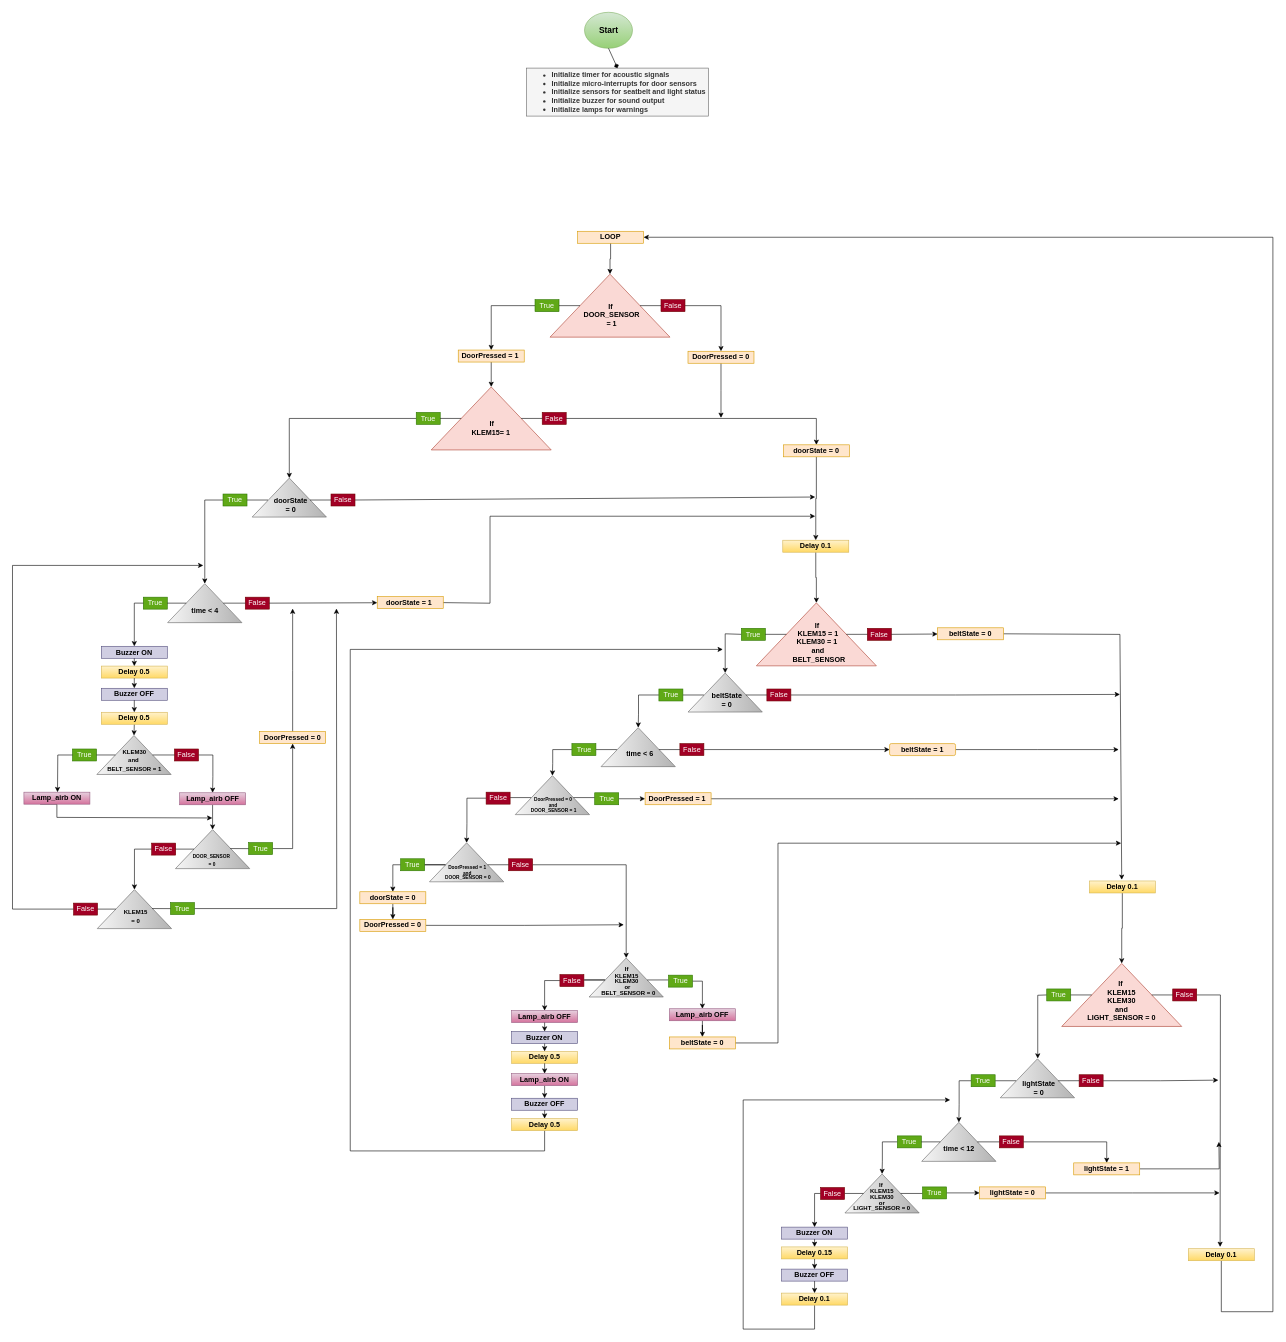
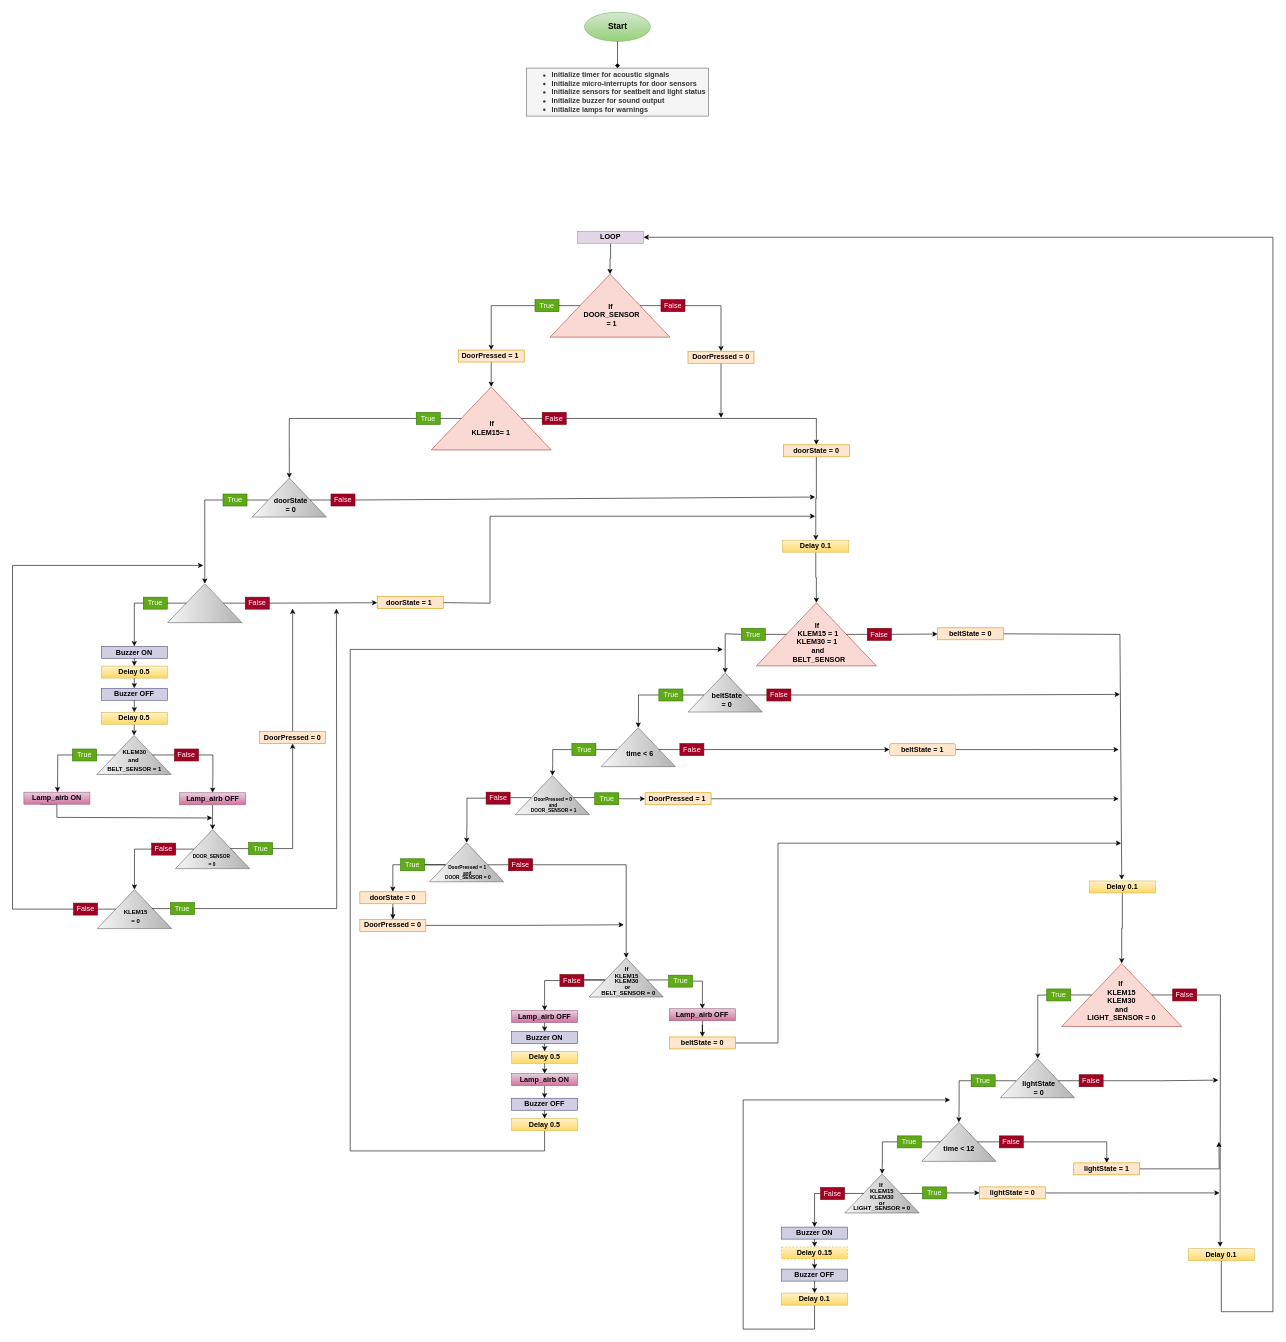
(608, 30) -> (617, 27)
(611, 237) -> (611, 237)
(205, 610) -> none
(815, 1253) -> (815, 1253)
